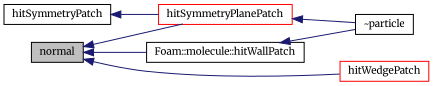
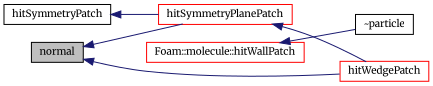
(329, 21) -> (325, 42)
(120, 52) -> none
(225, 52) -> (225, 52)
